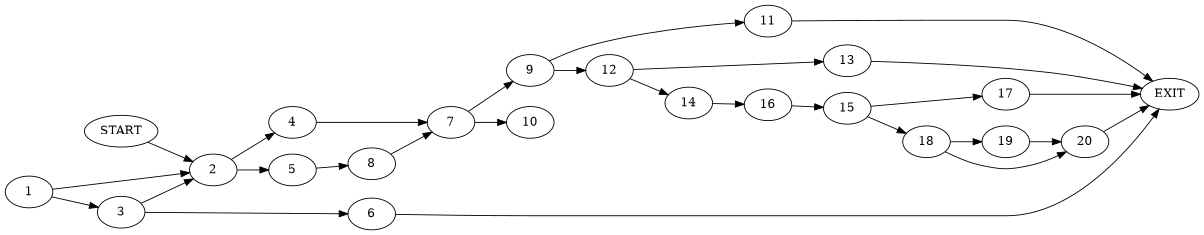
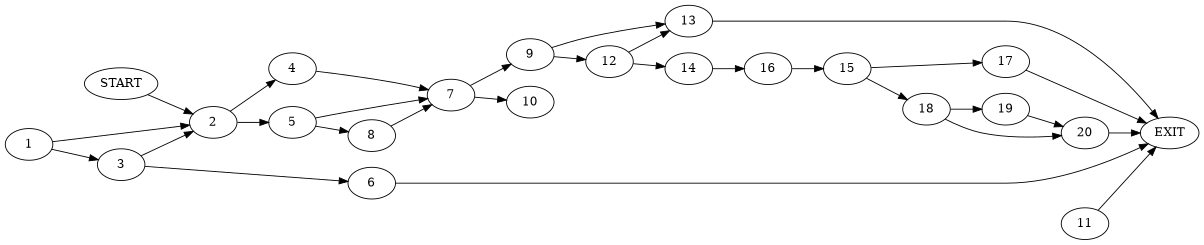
(641, 35) -> (603, 34)
none -> (367, 108)
